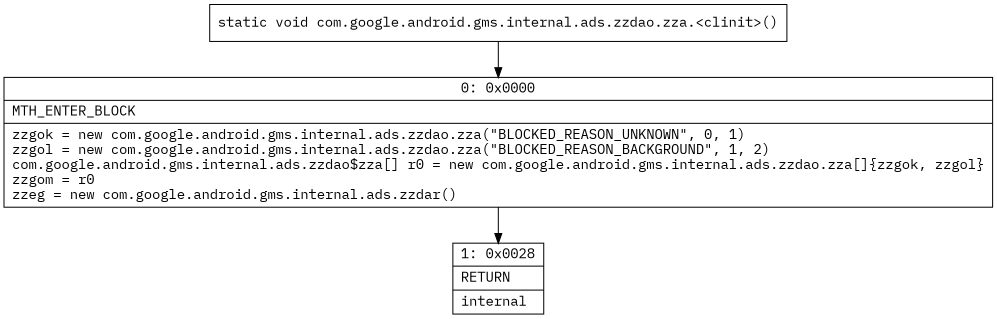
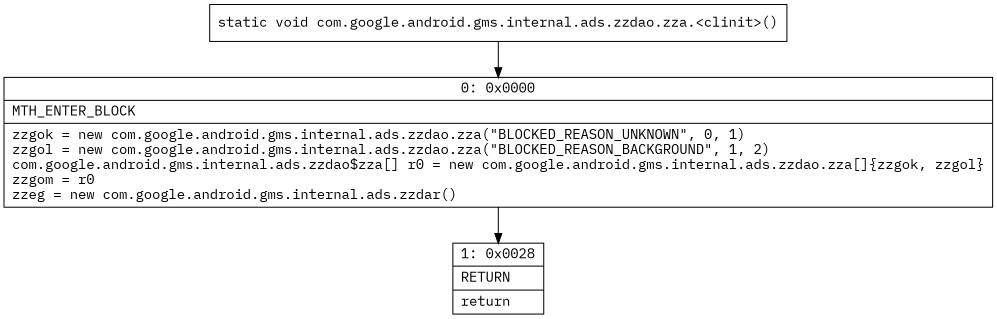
(494, 302) -> (486, 302)
